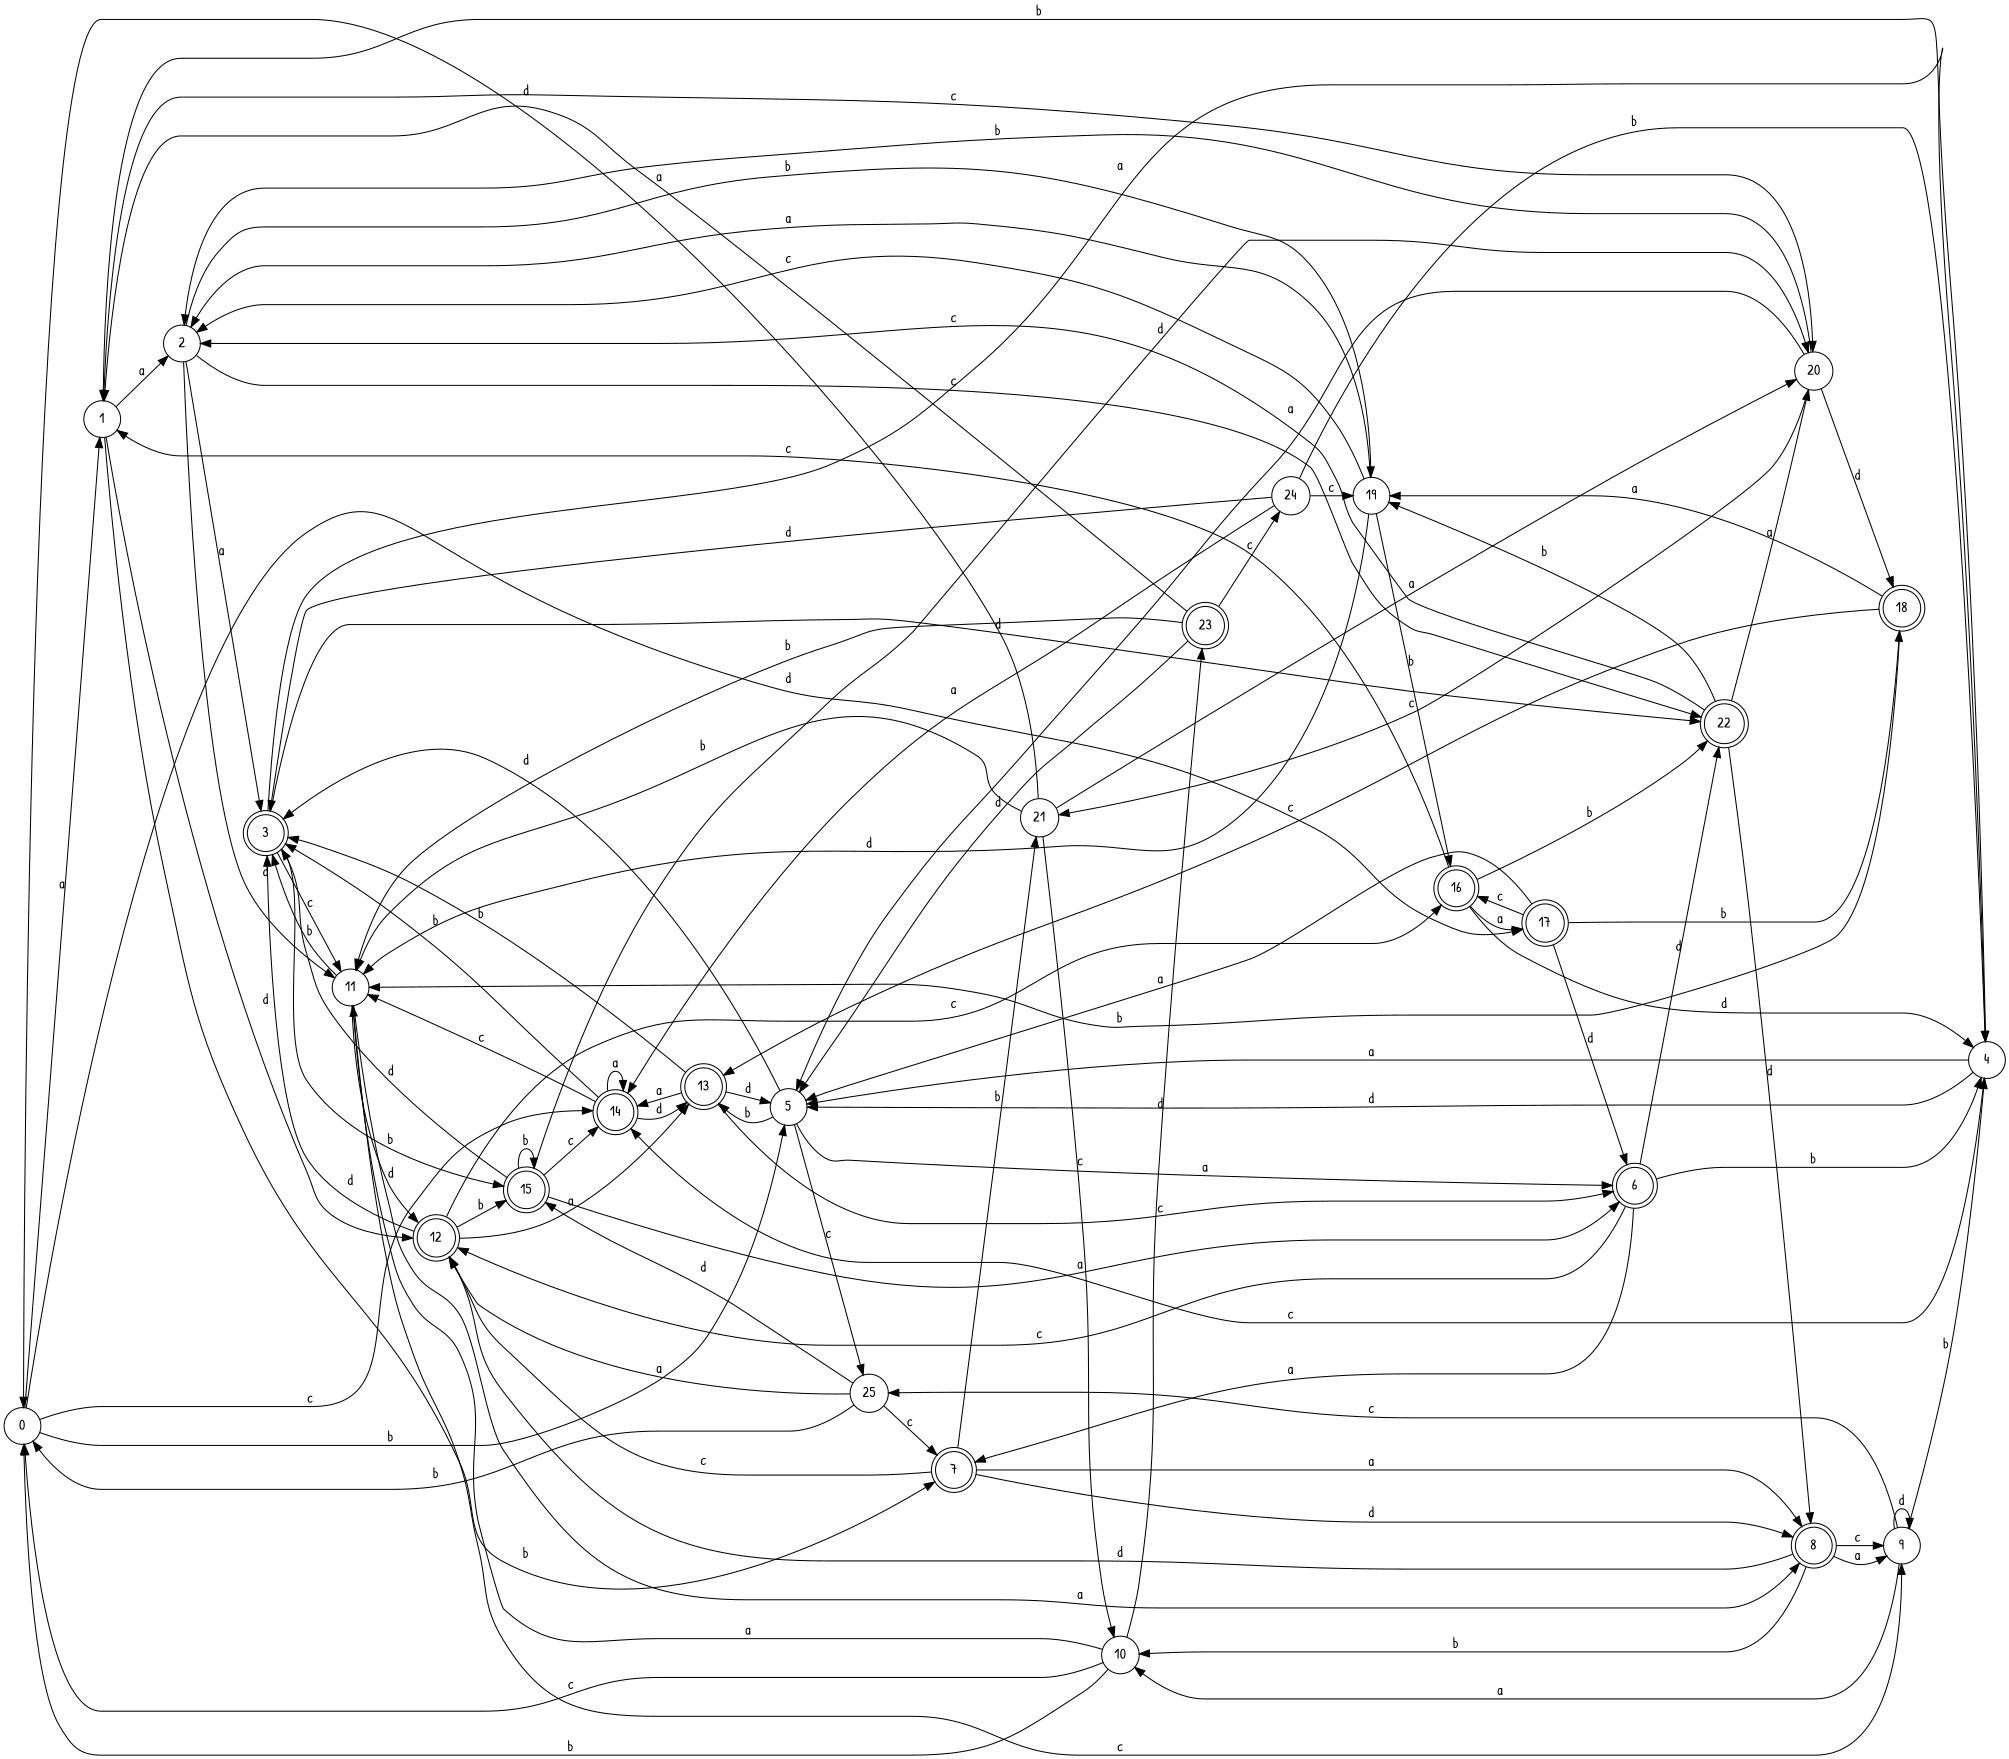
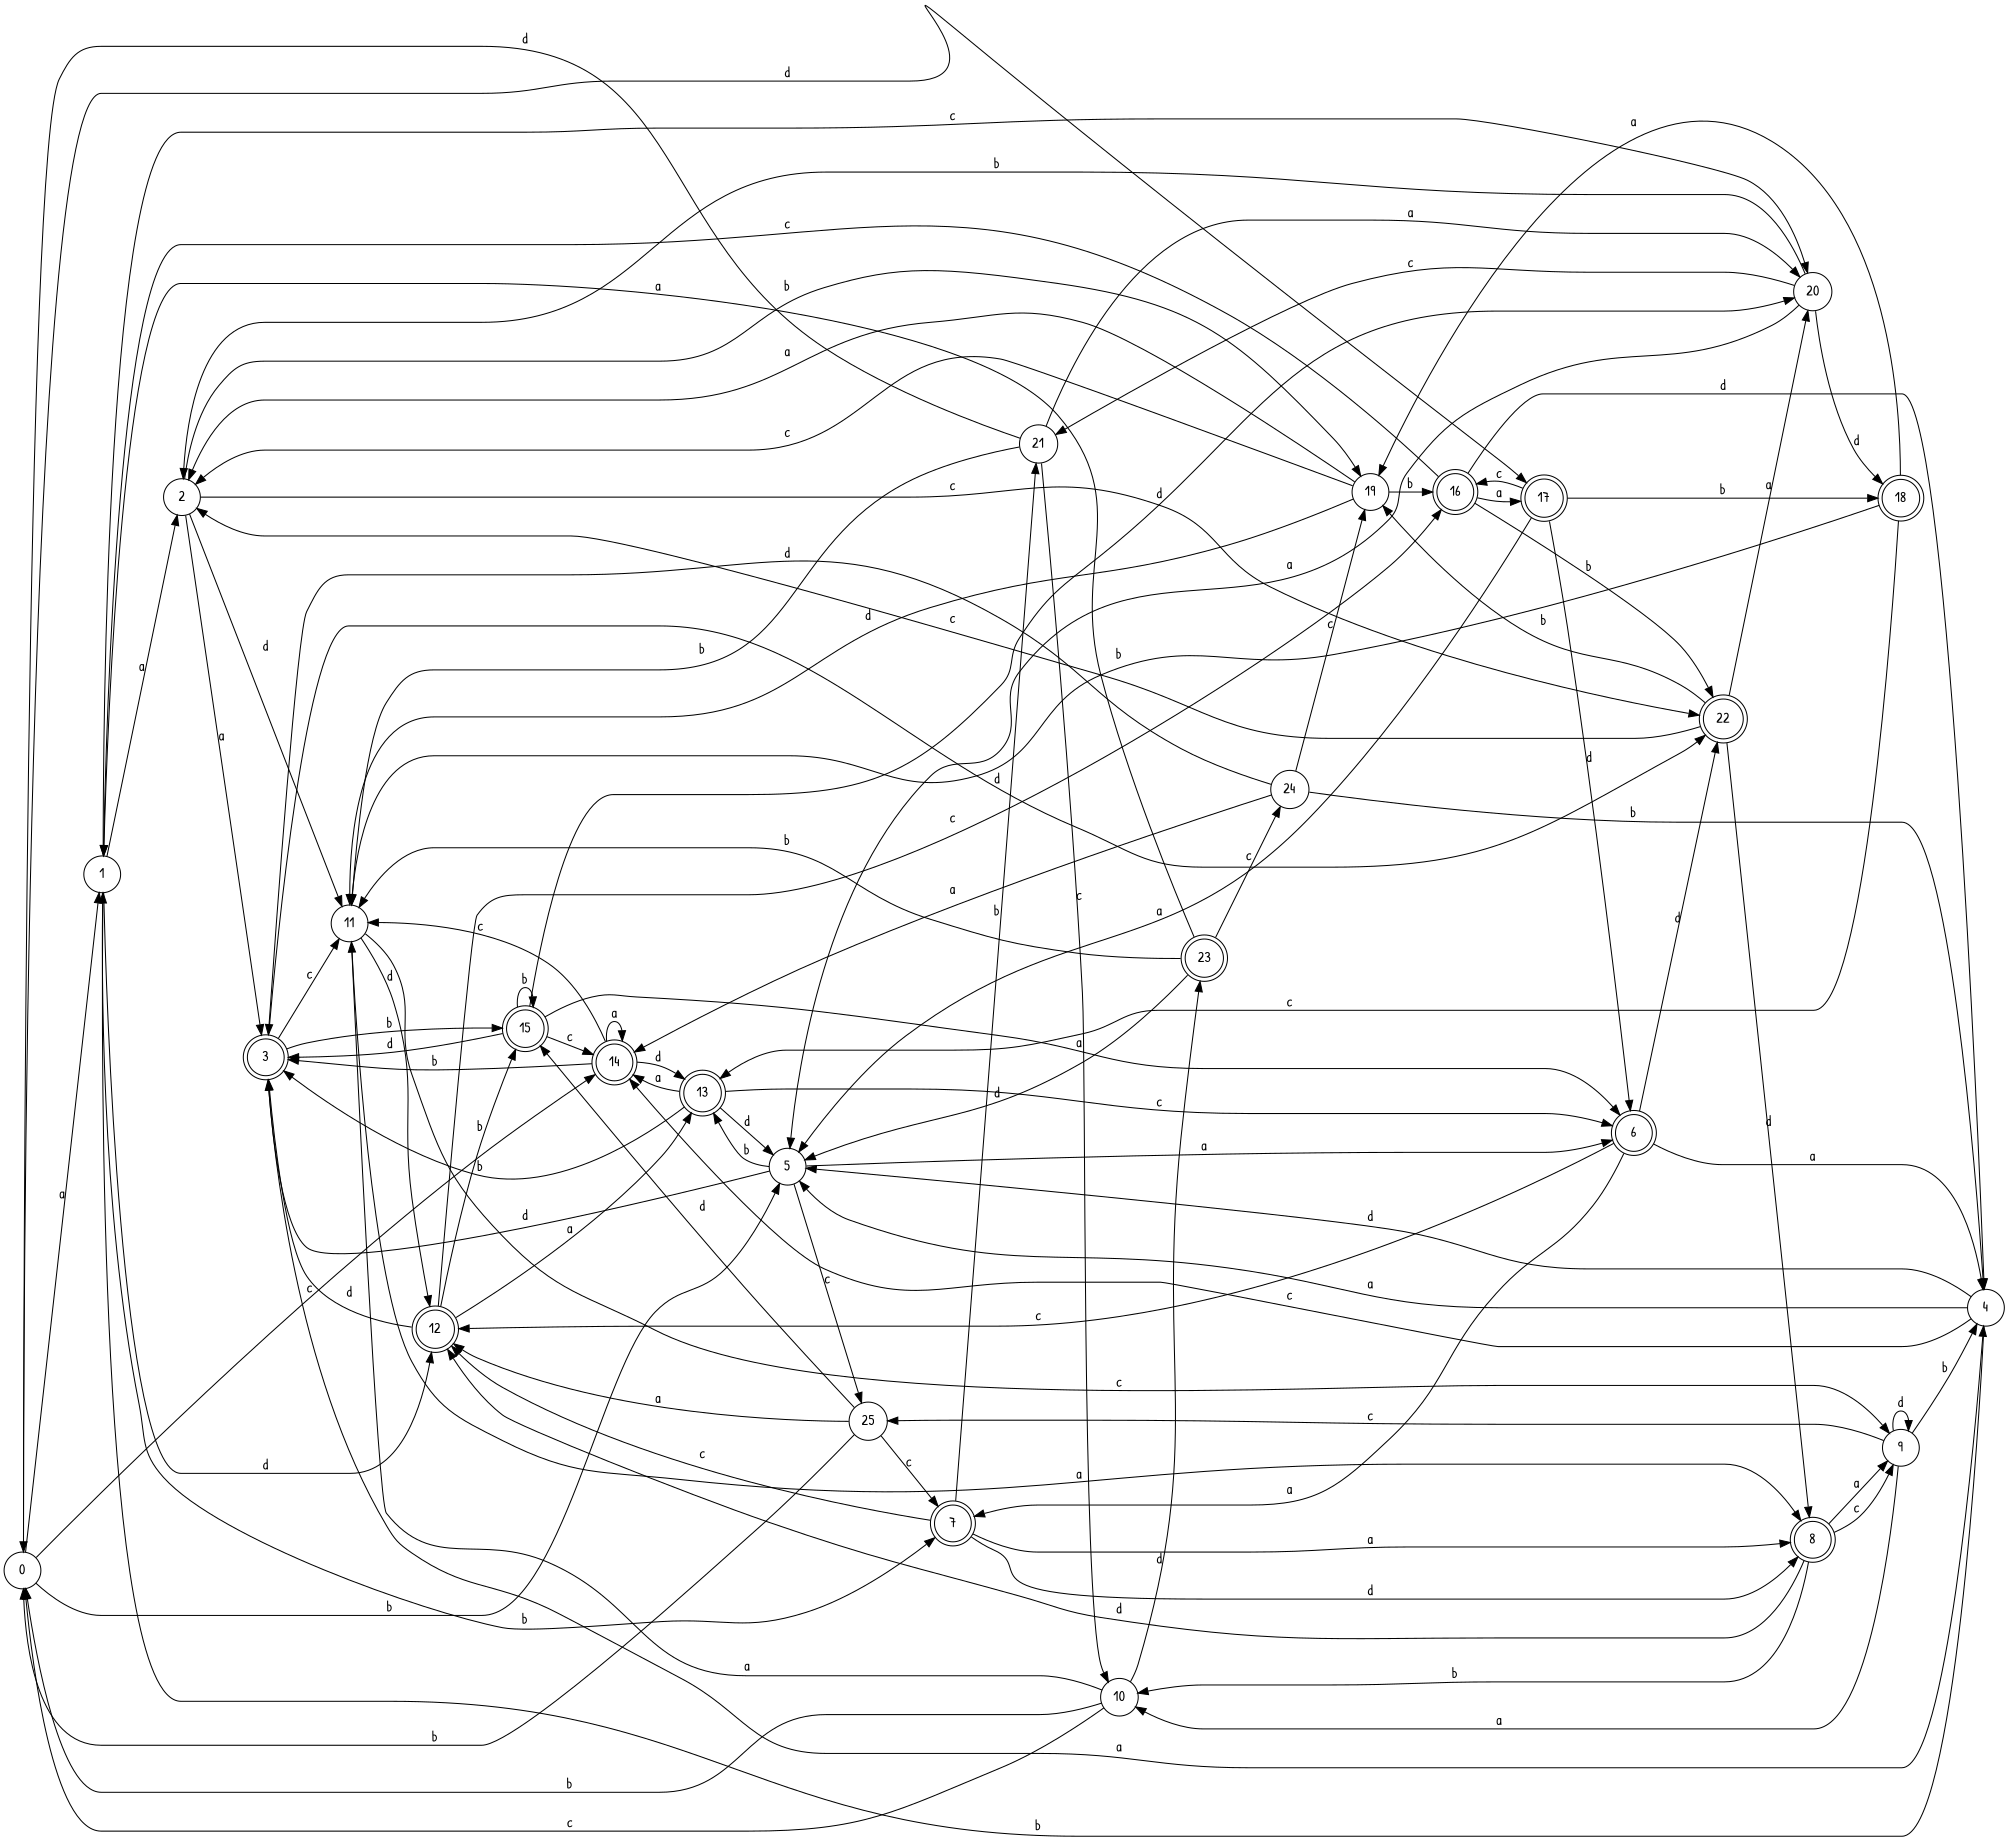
(311, 947) -> none
(1814, 1160) -> (1813, 1157)
